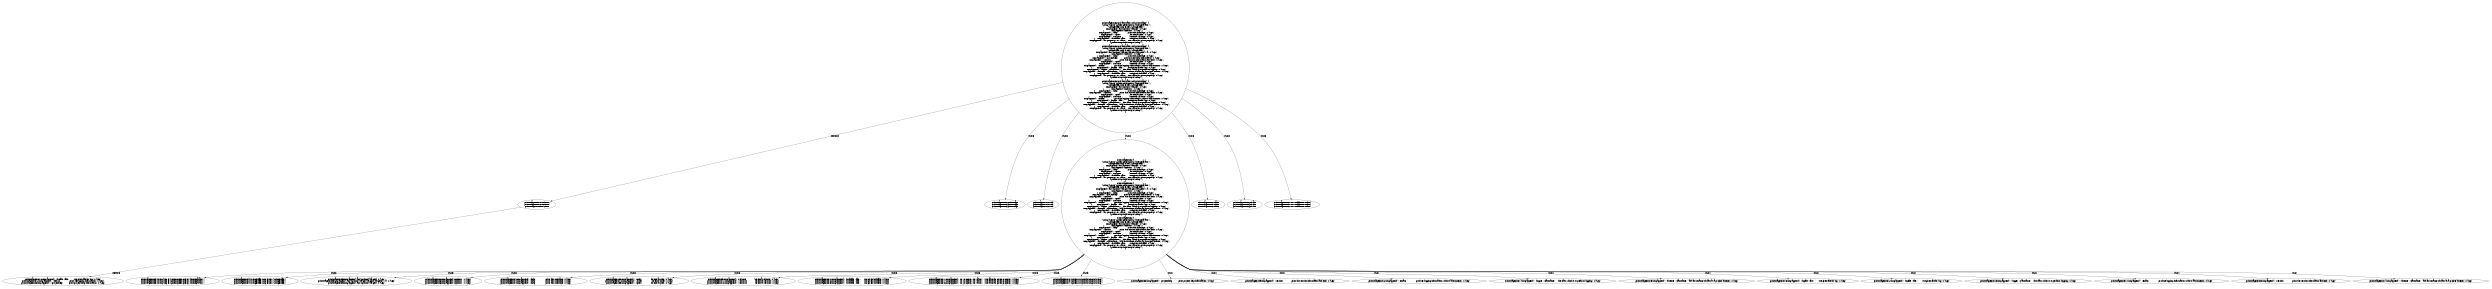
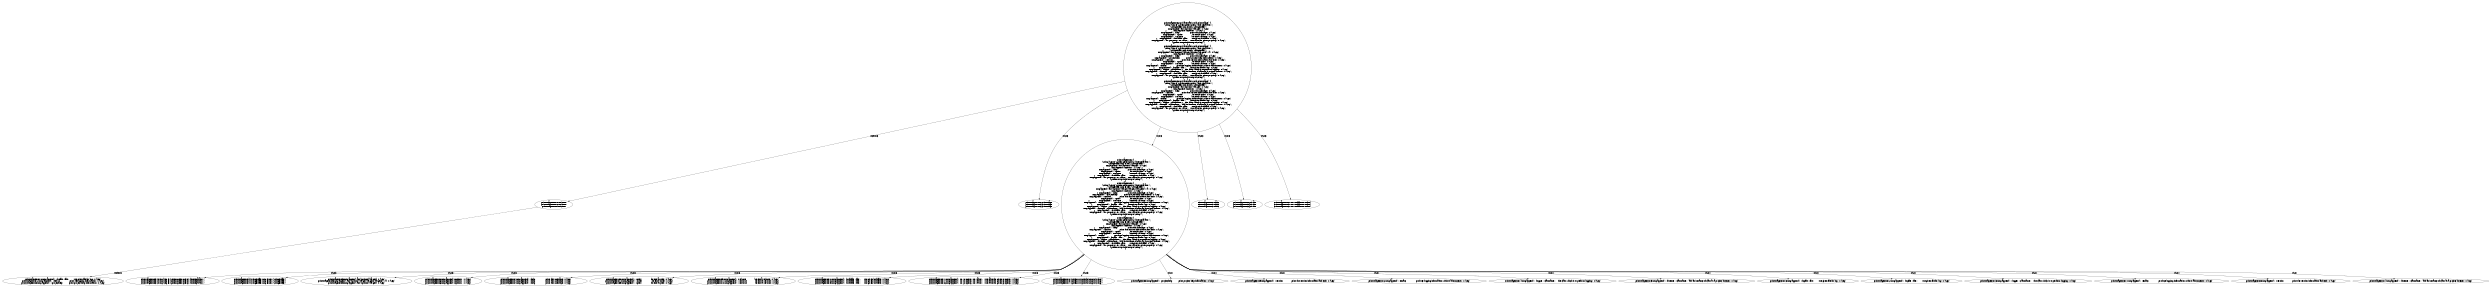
(1043, 205) -> none
